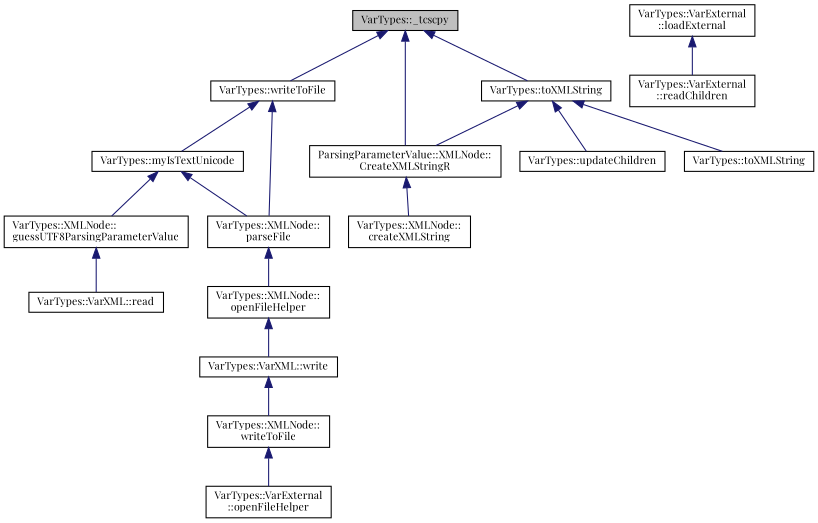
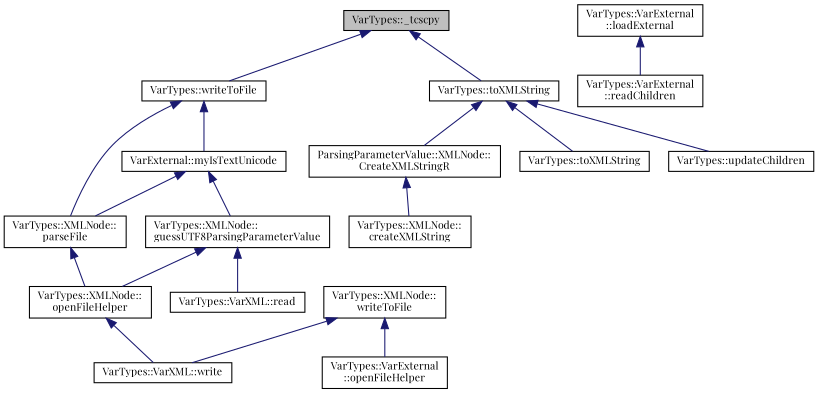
(405, 93) -> none
(168, 161) -> (204, 161)
none -> (159, 269)
(269, 402) -> (259, 342)
